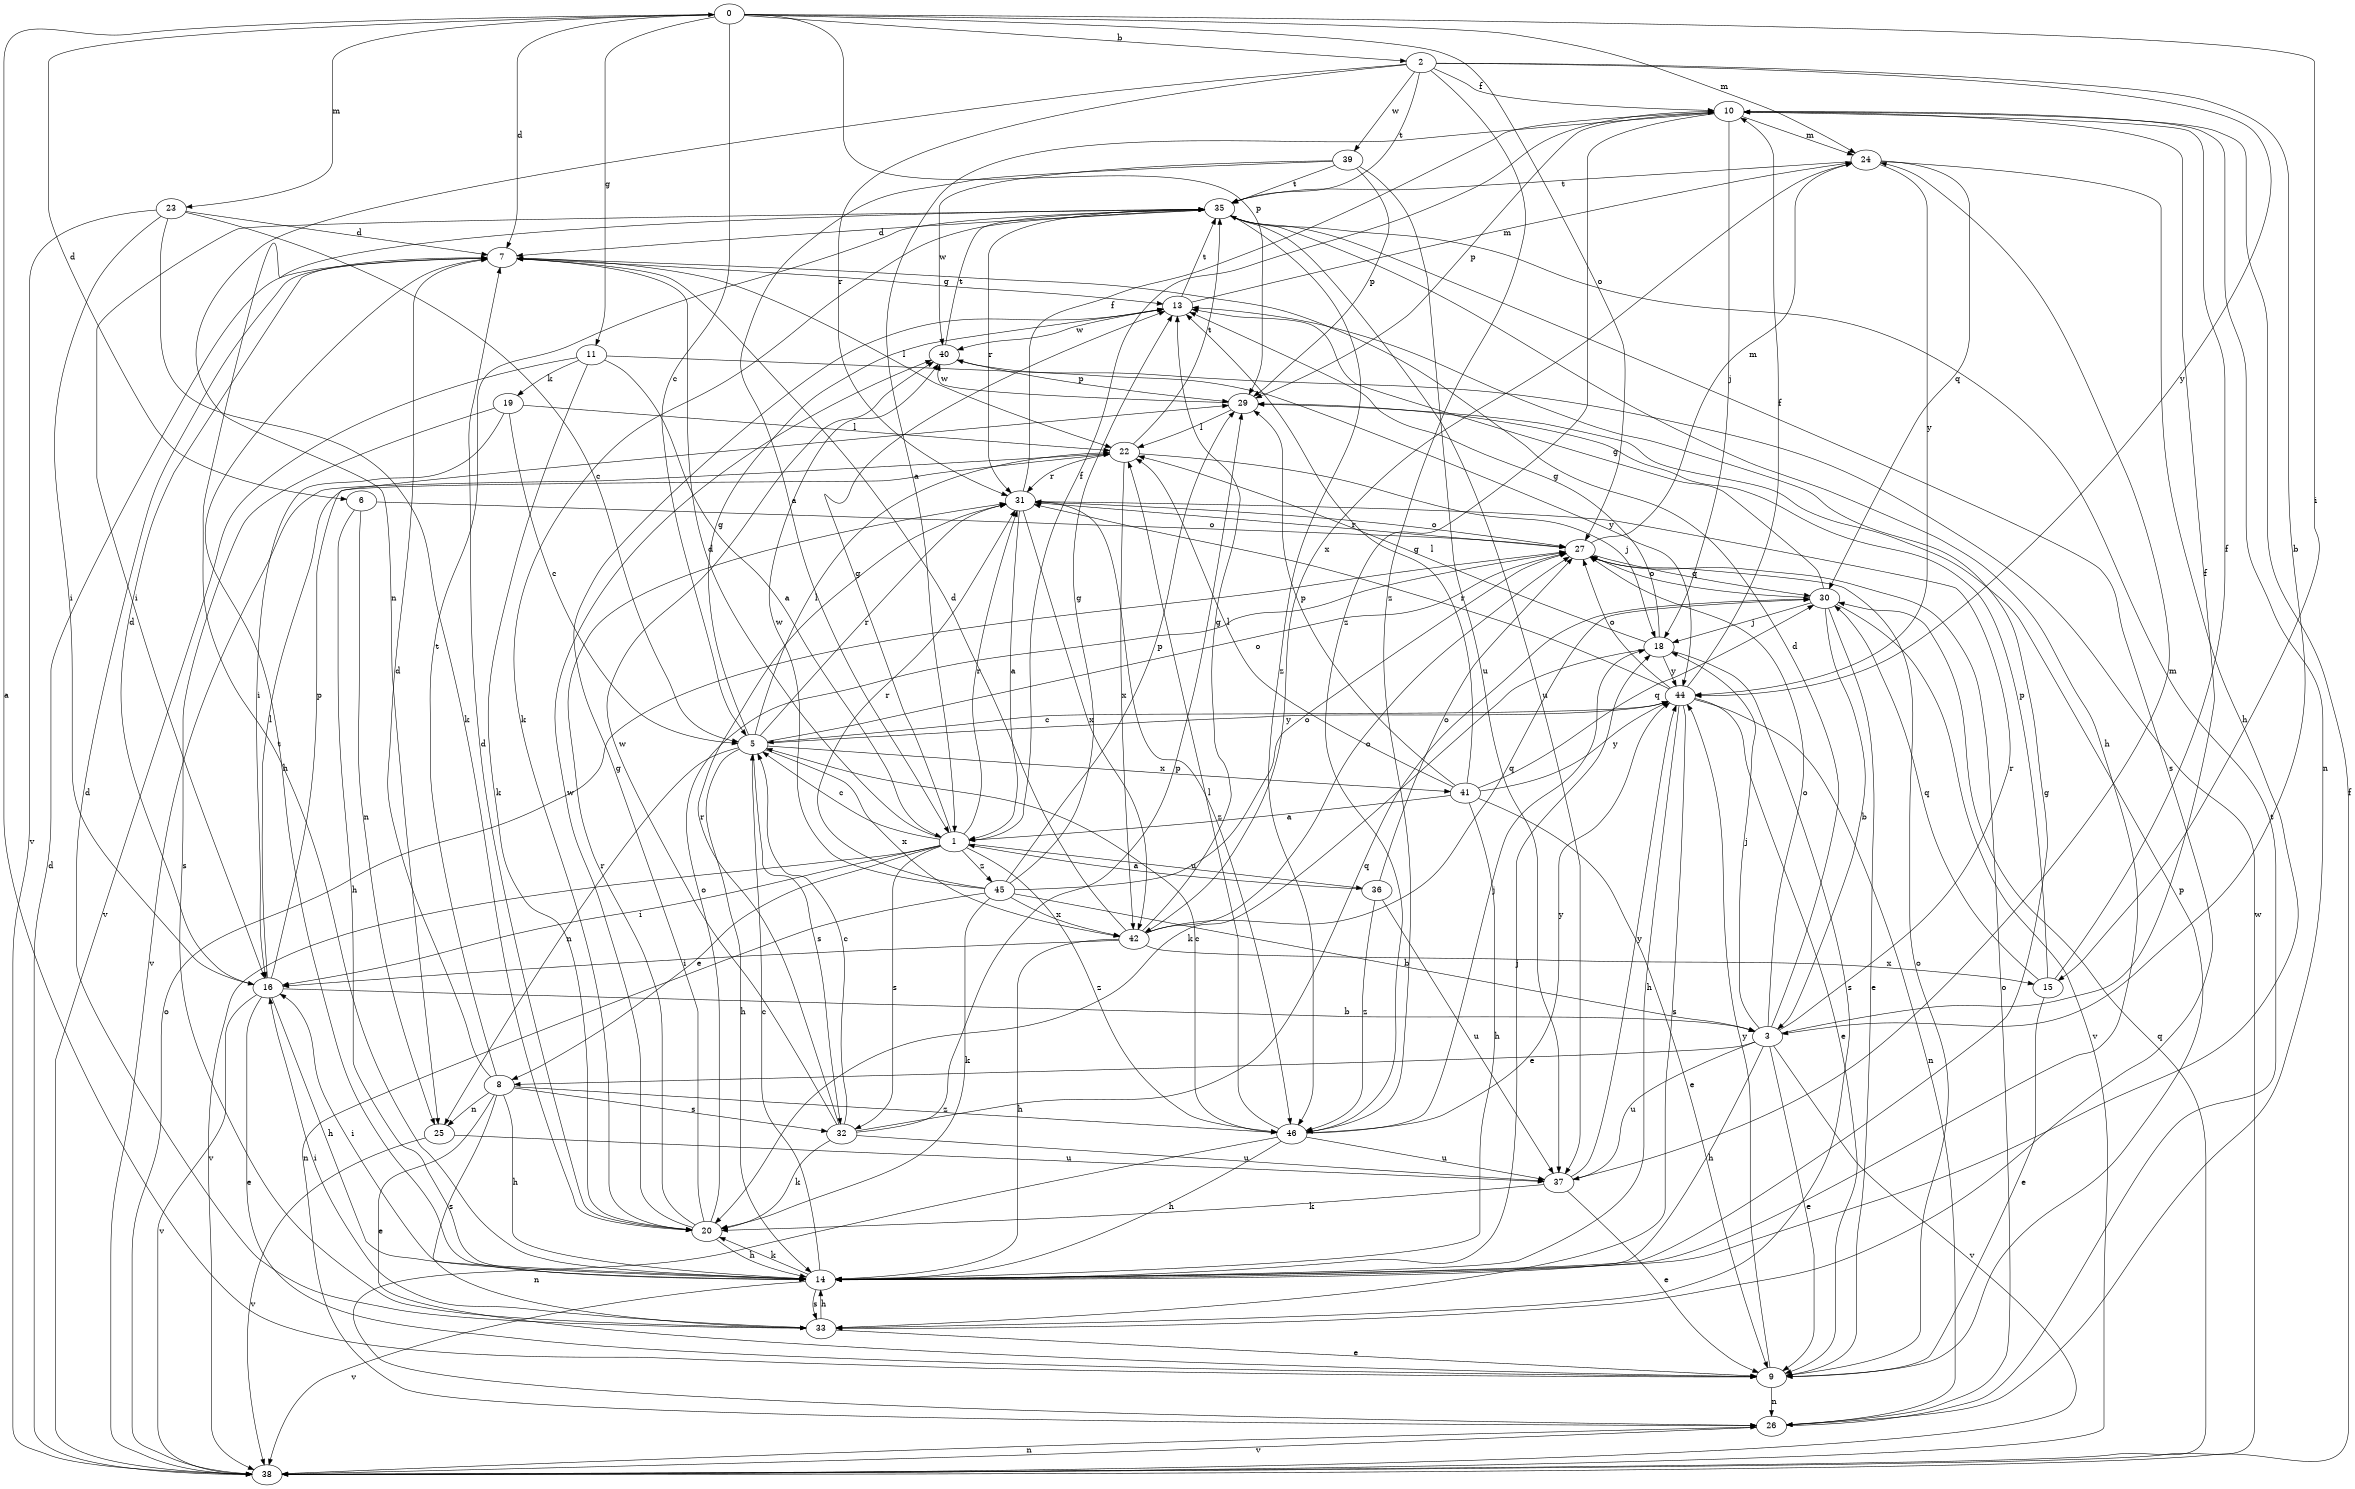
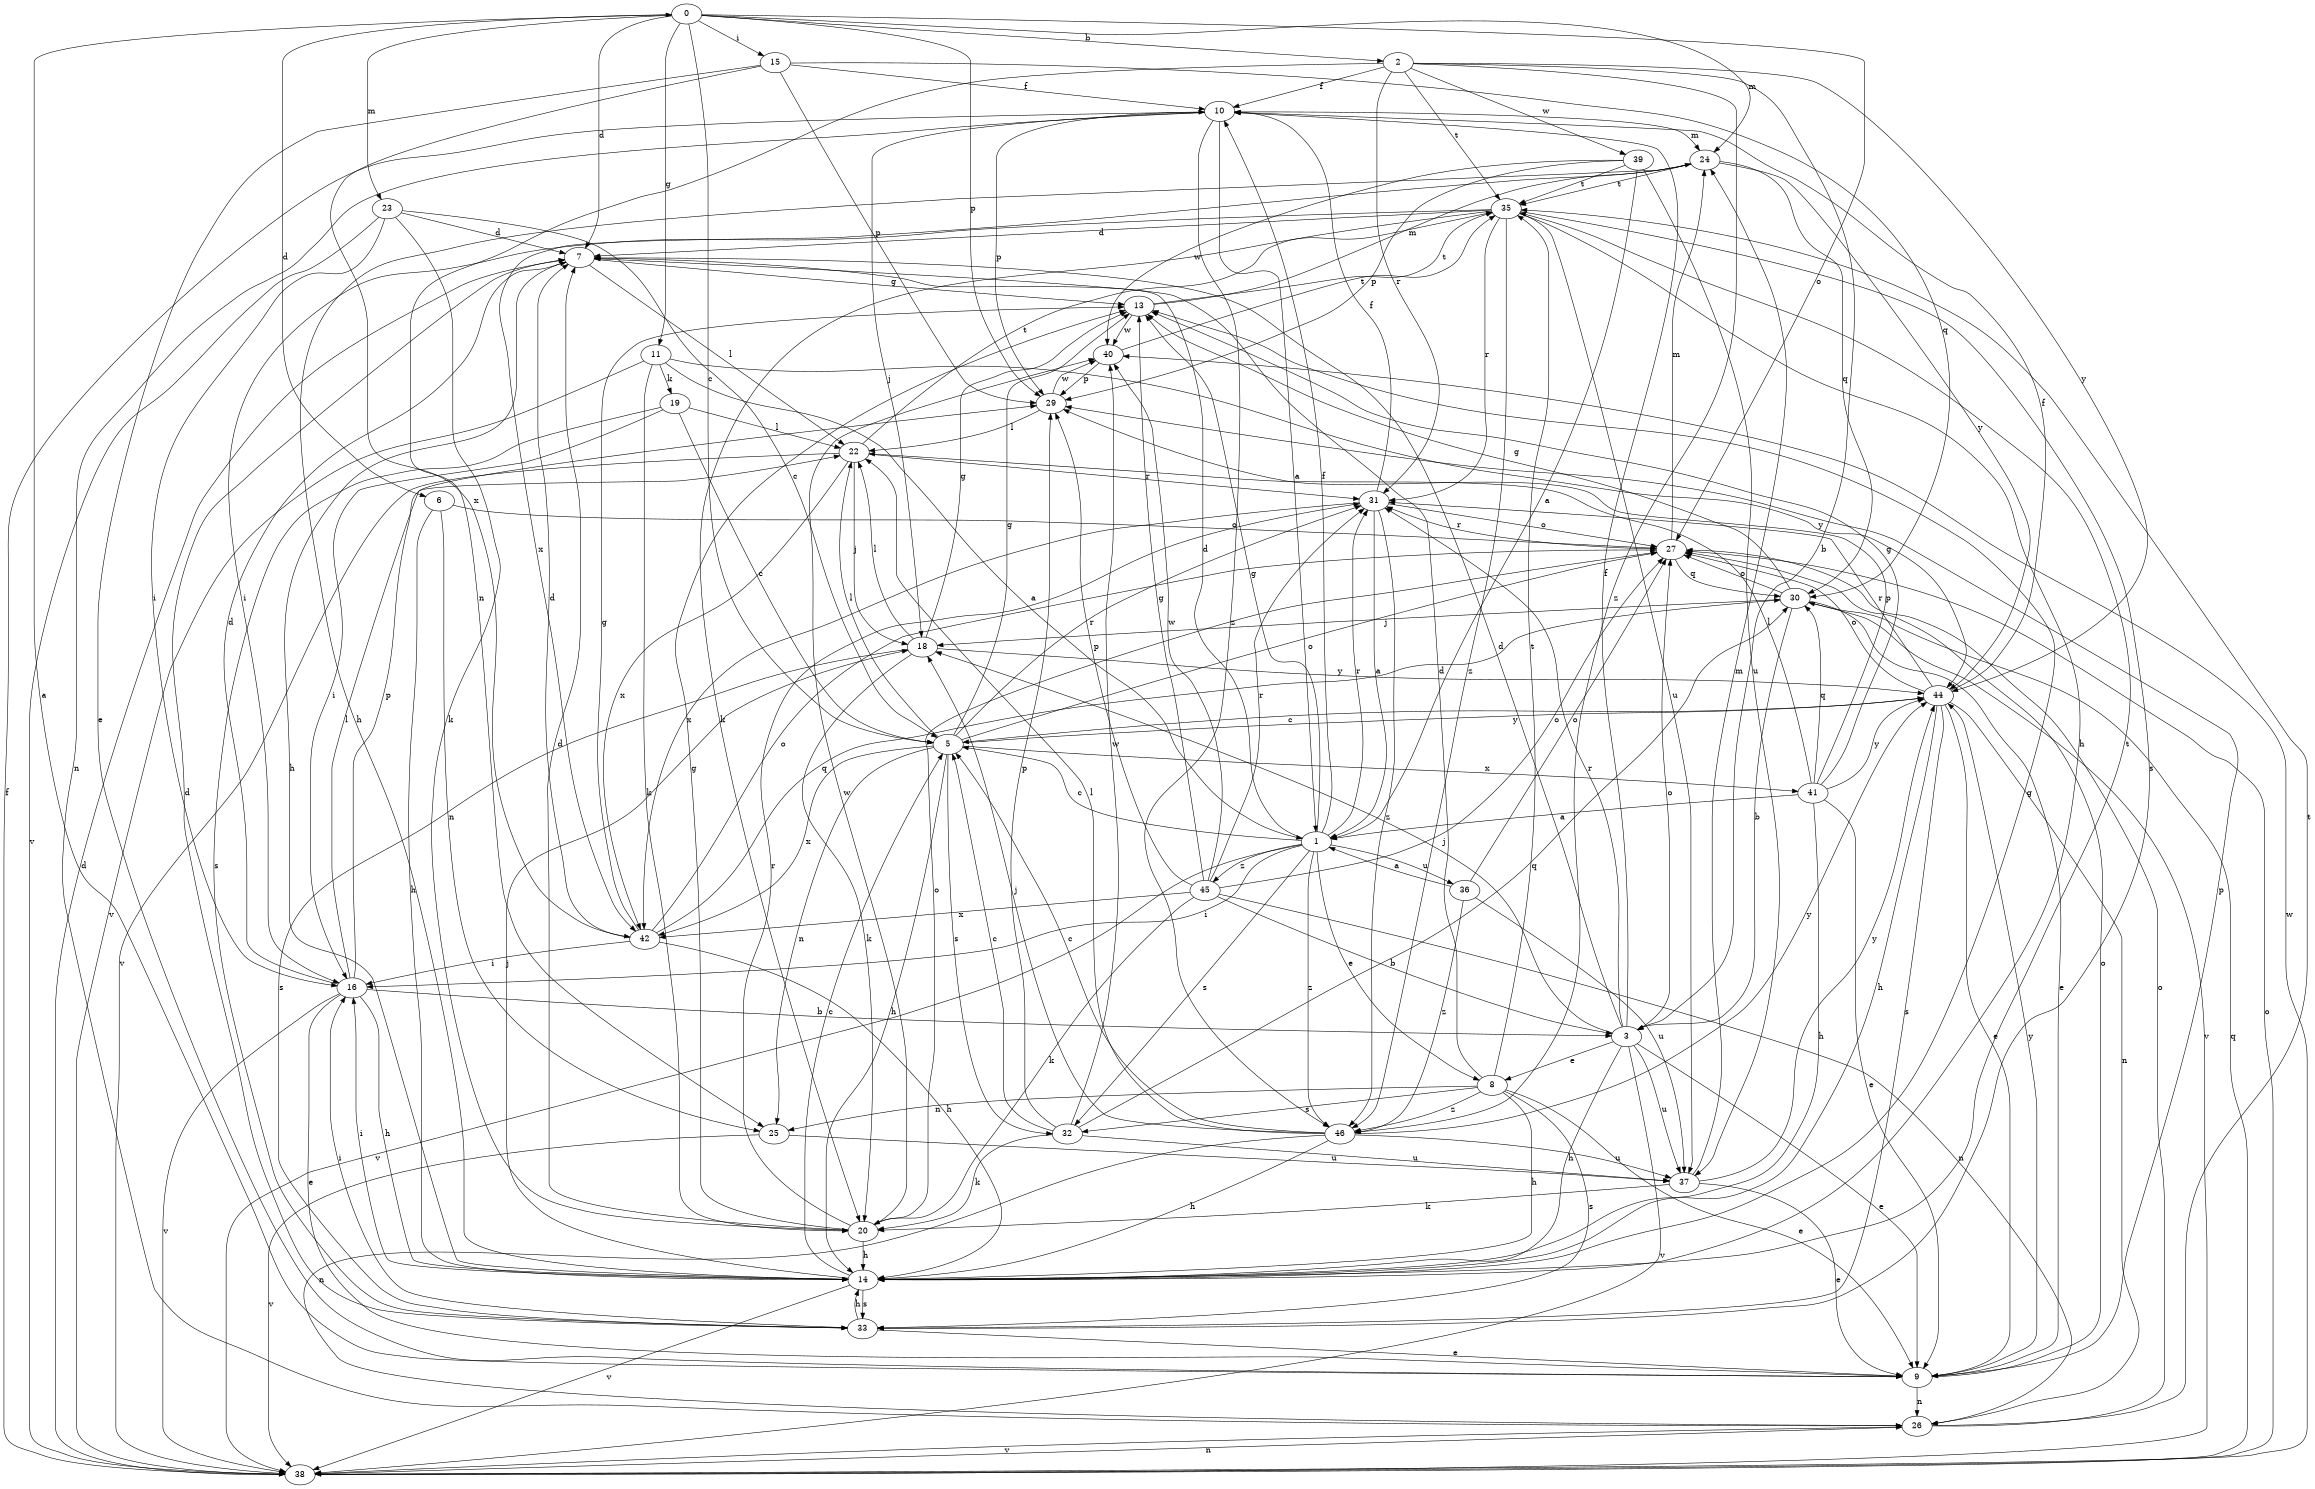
(712, 762) -> none
(1587, 961) -> (368, 399)
(766, 1257) -> none
